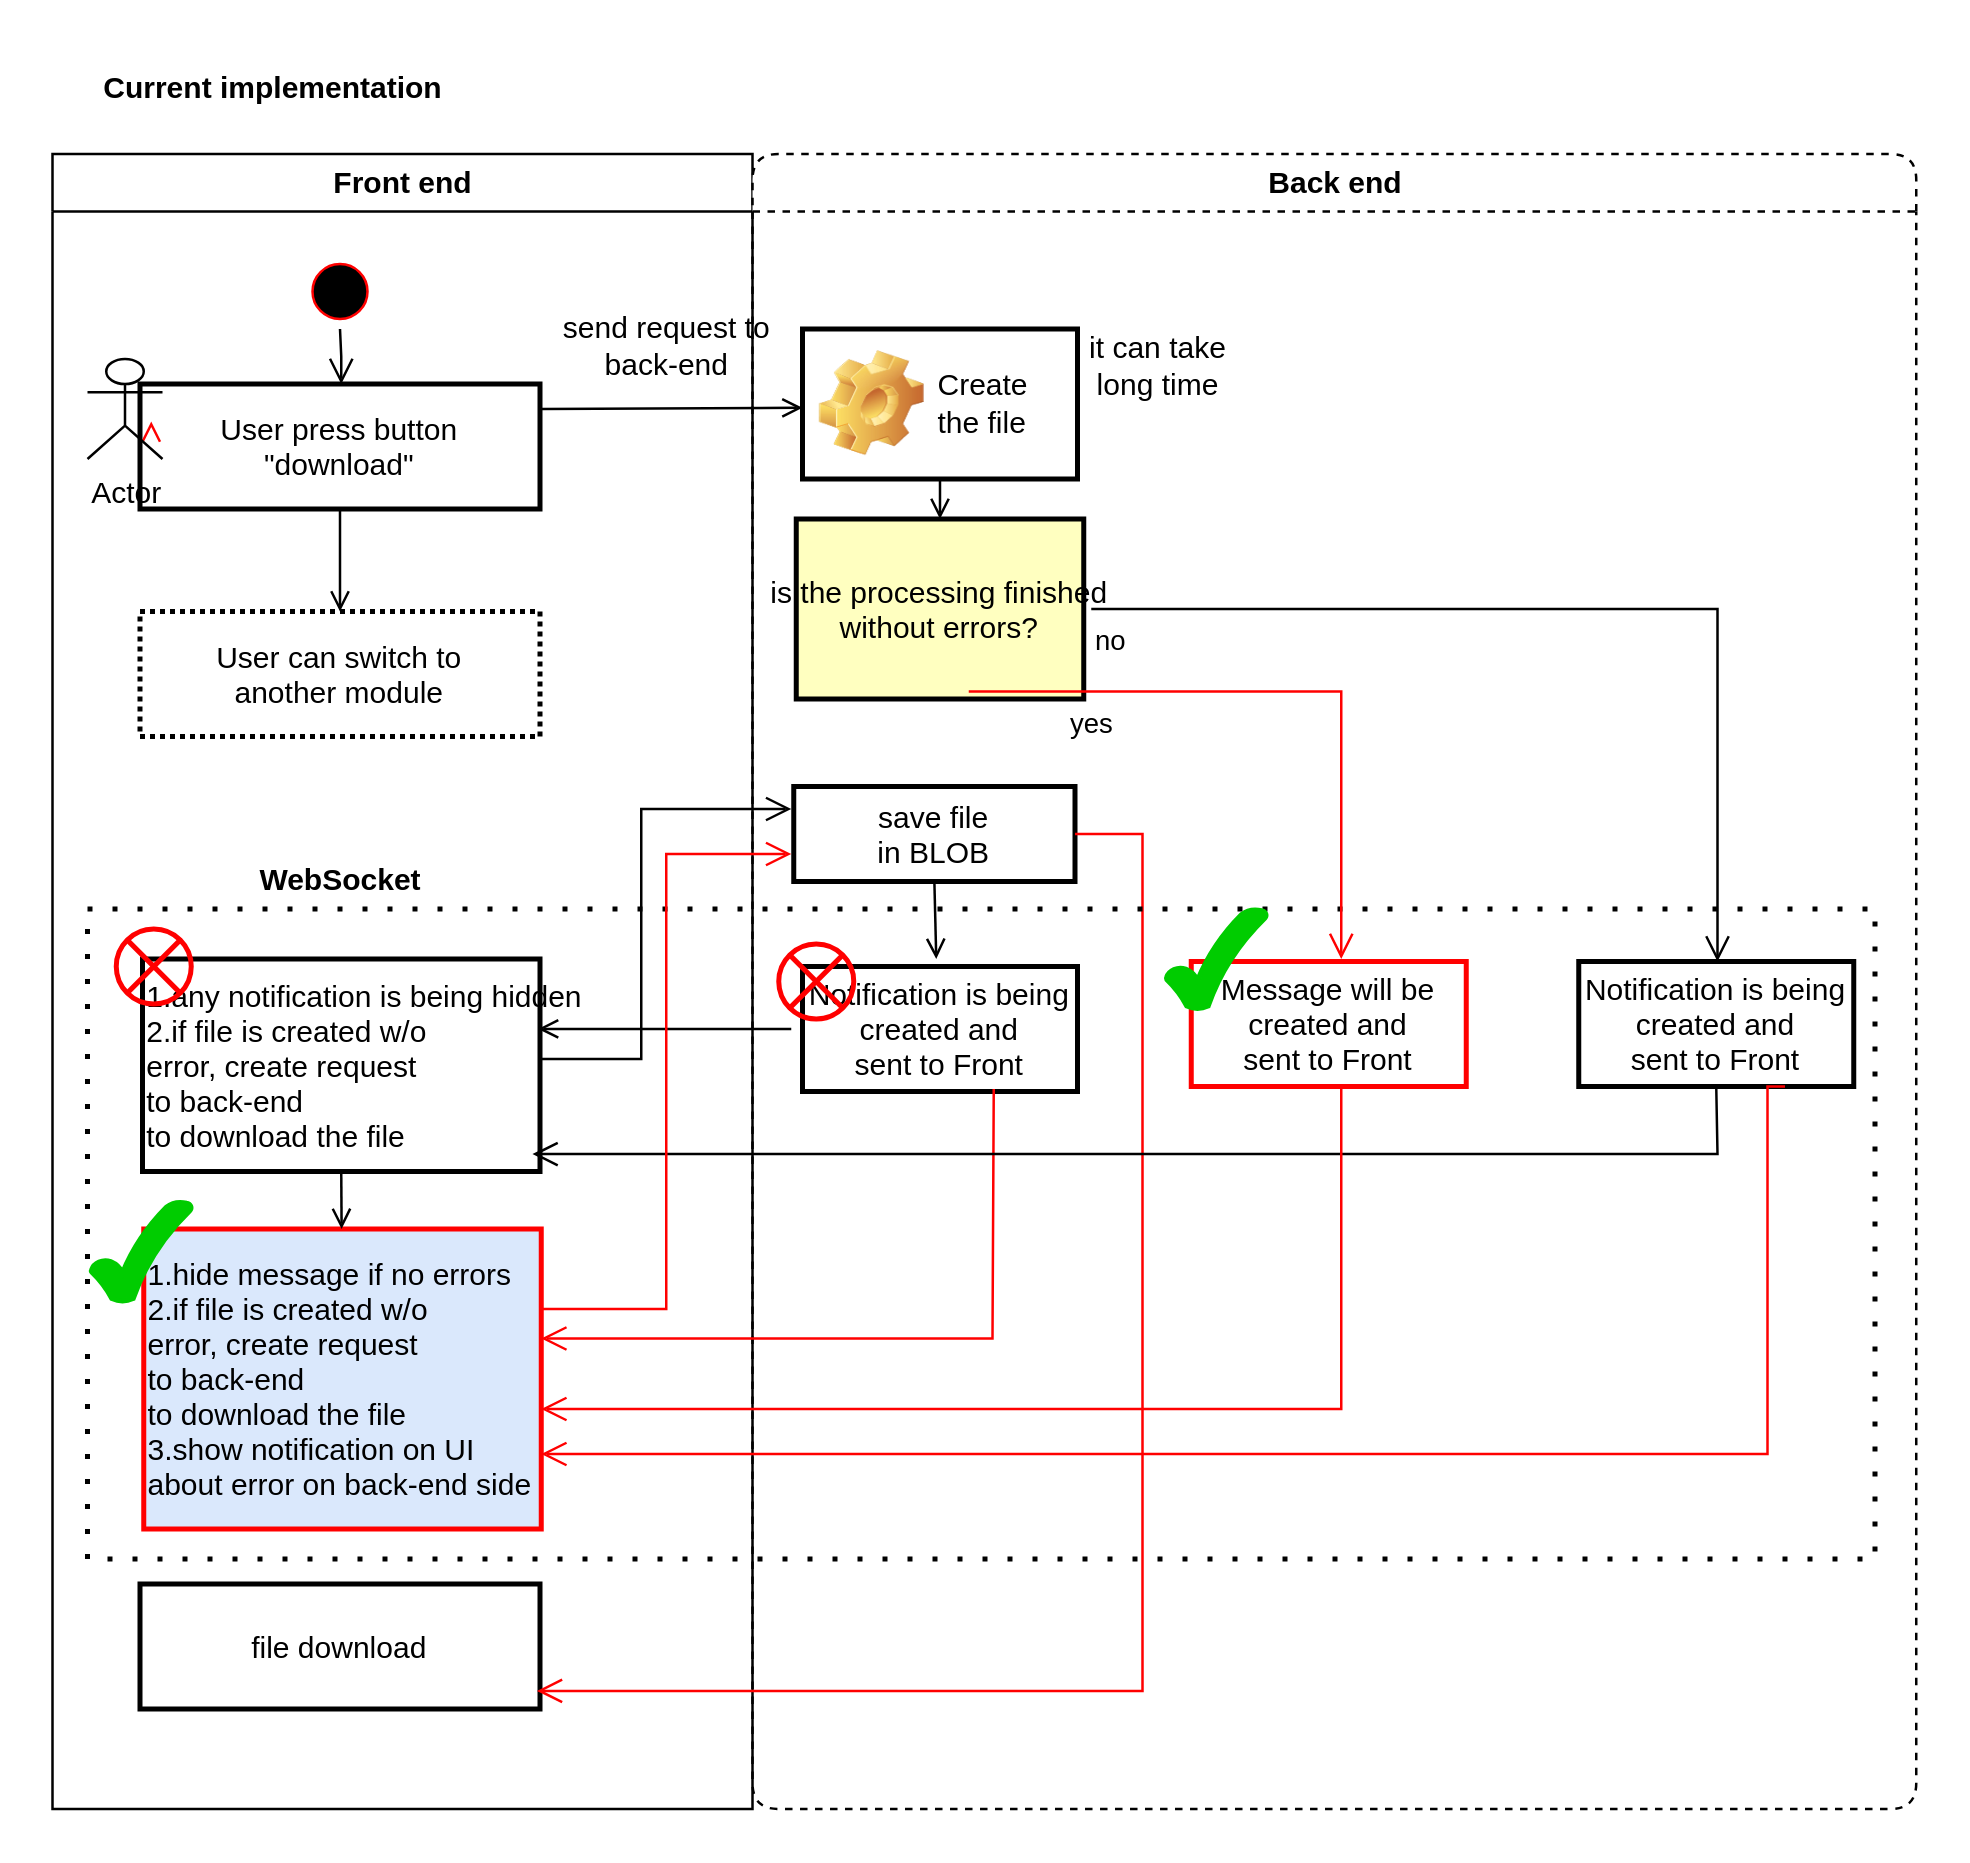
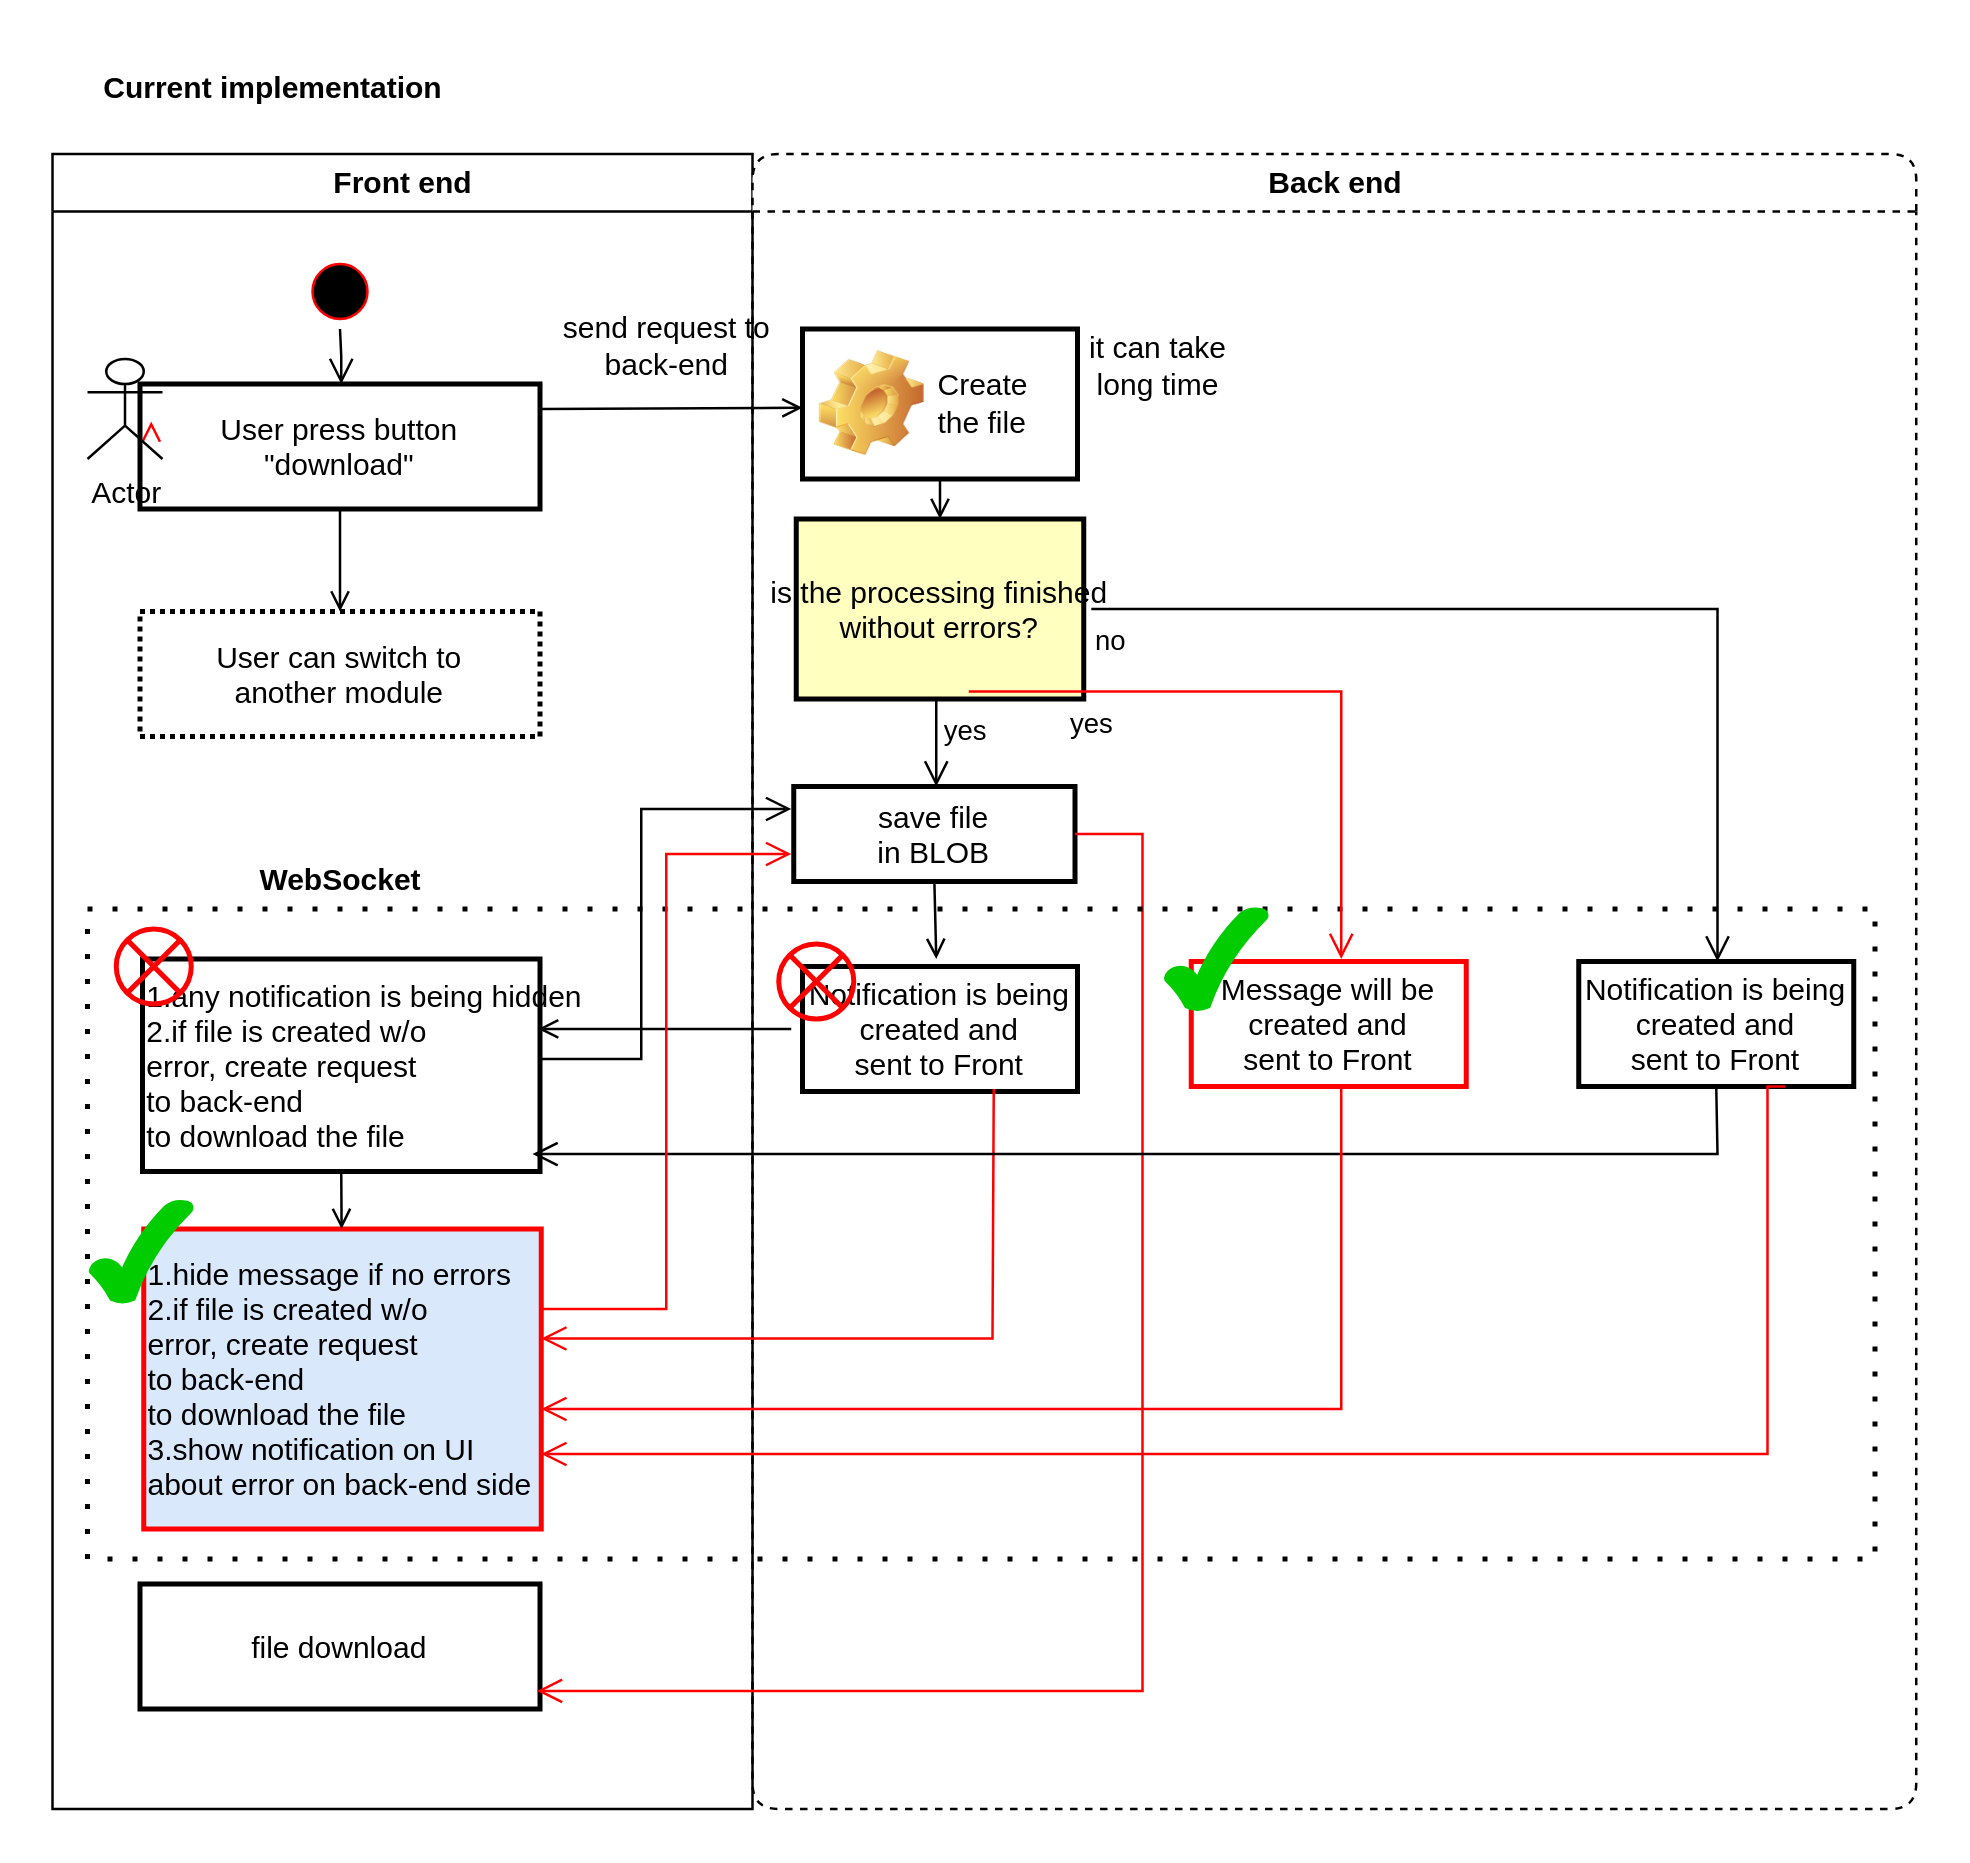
none -> (936, 740)
